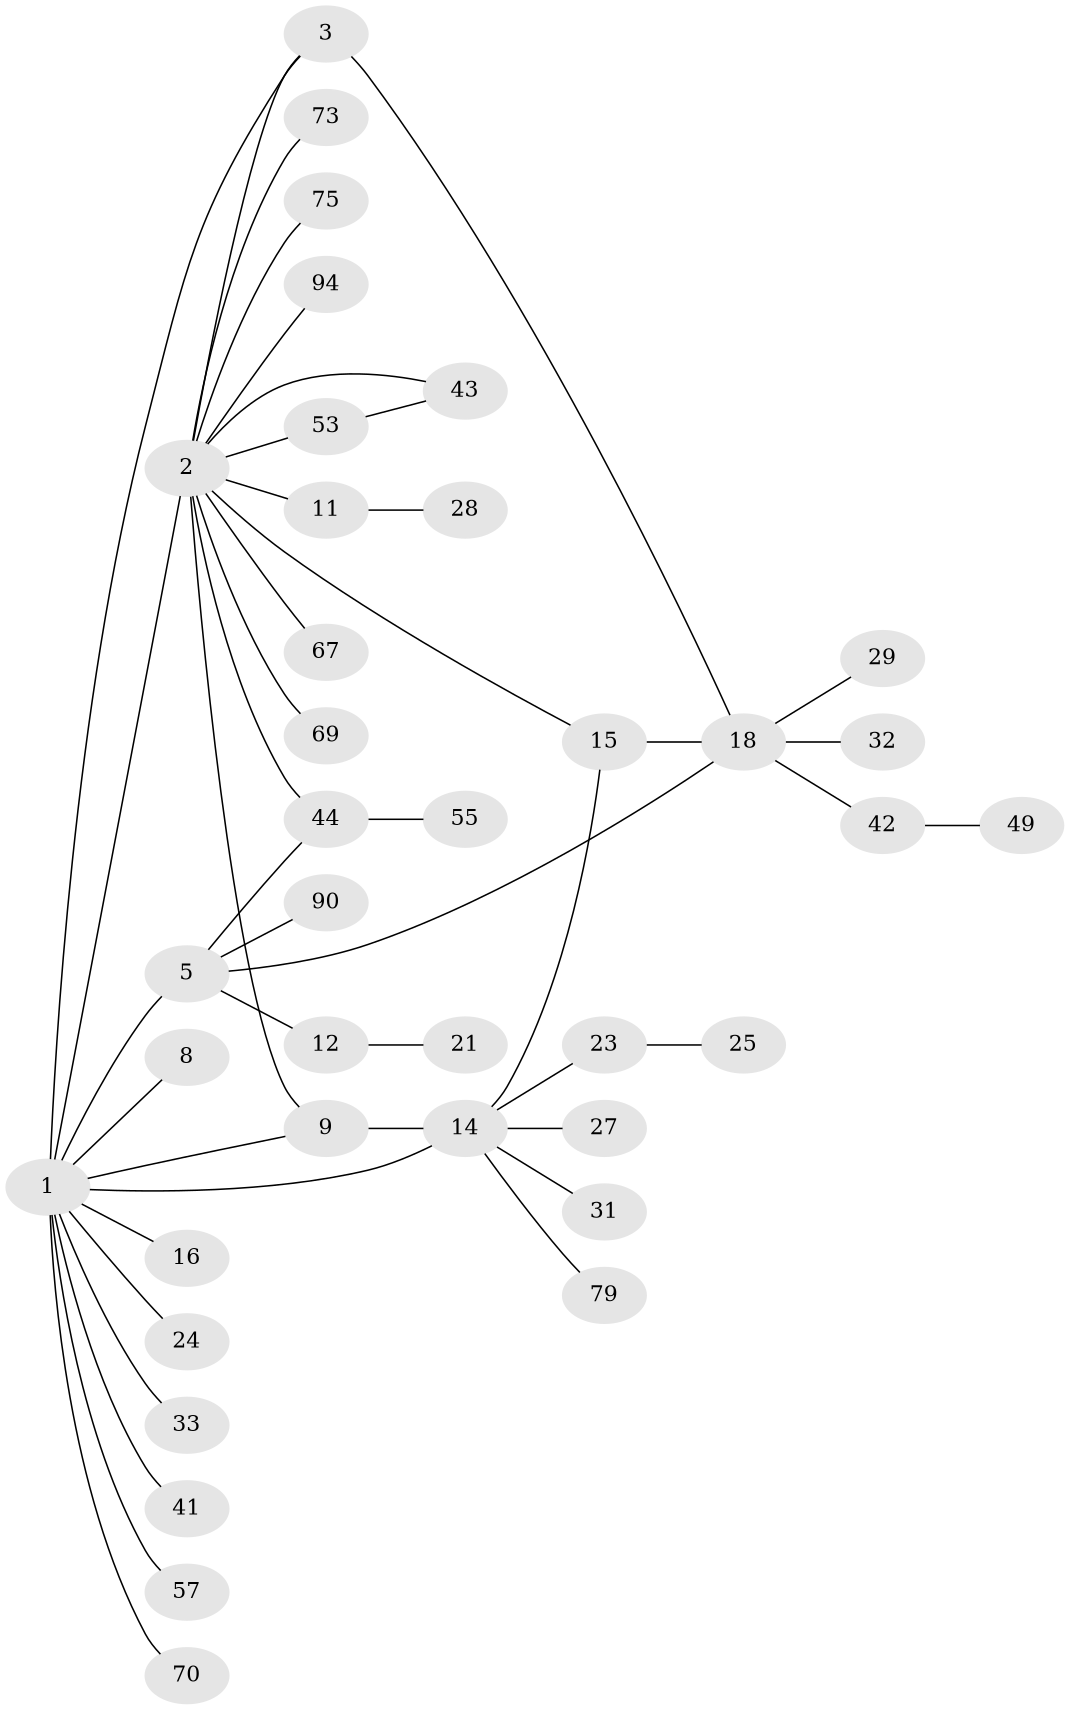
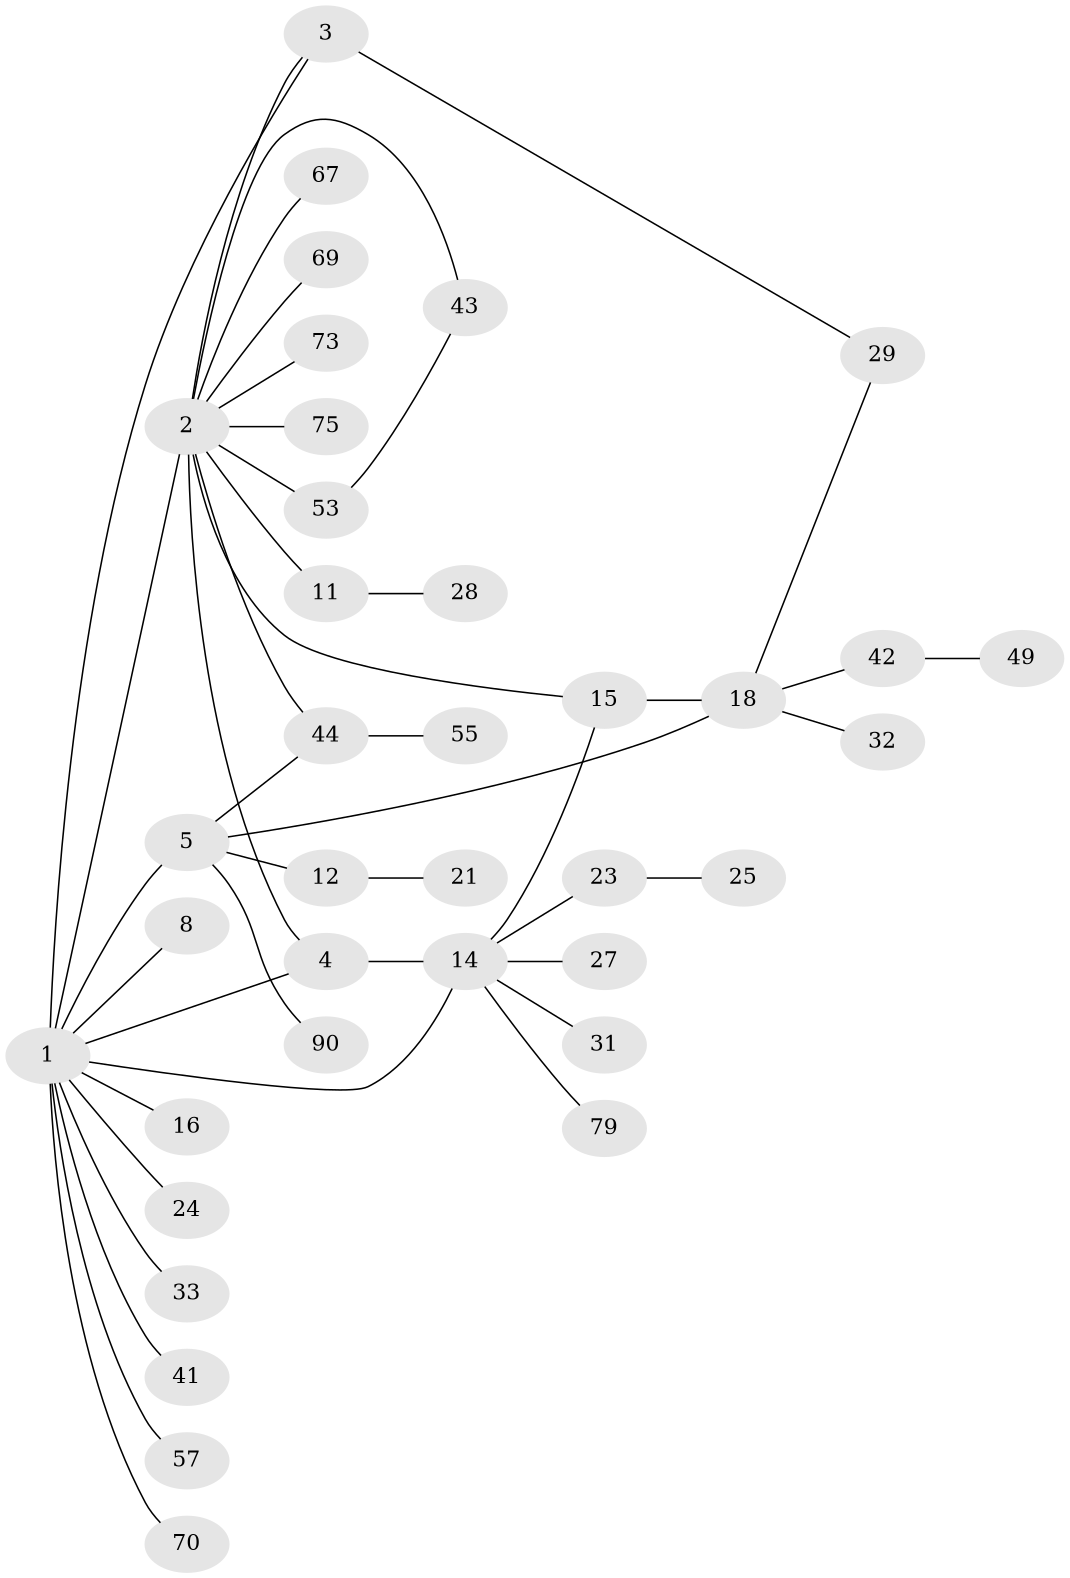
(326, 284) -> none
(558, 376) -> (604, 195)
(326, 1128) -> (326, 962)
